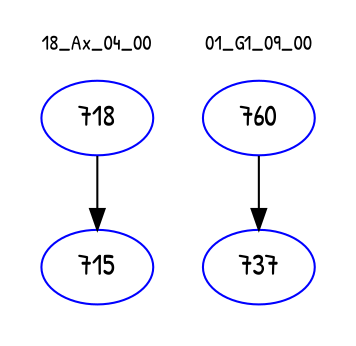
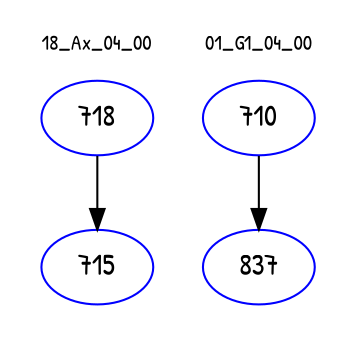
(259, 45) -> (259, 45)
(259, 118) -> (259, 118)
(259, 267) -> (259, 267)
